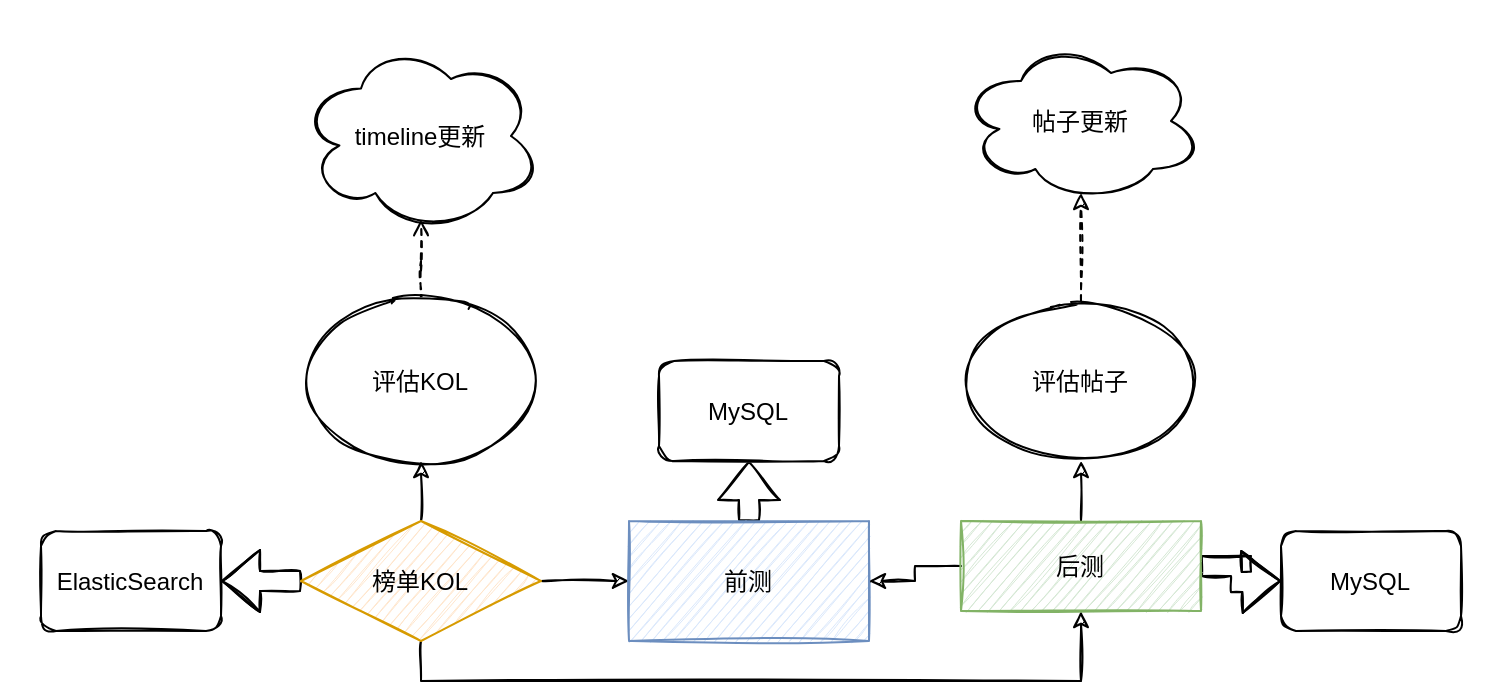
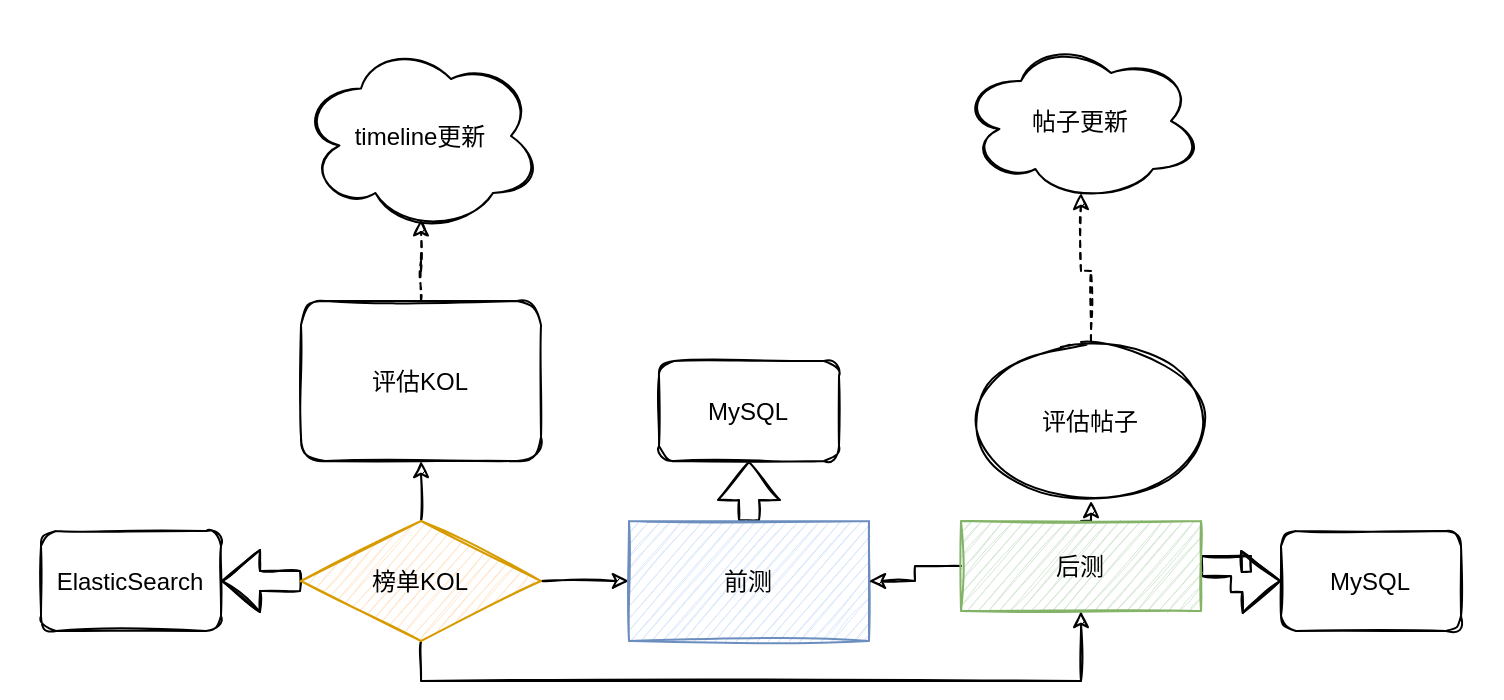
(421, 231) -> (421, 234)
(421, 381) -> (421, 381)
(1081, 381) -> (1091, 421)
